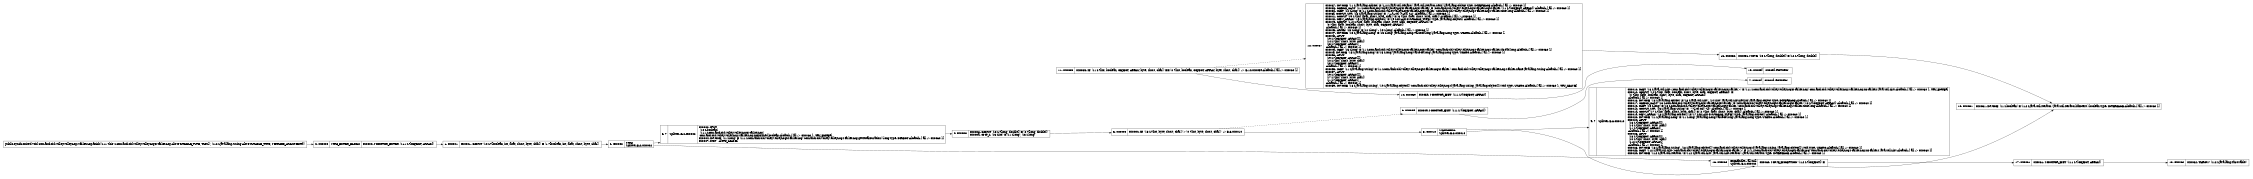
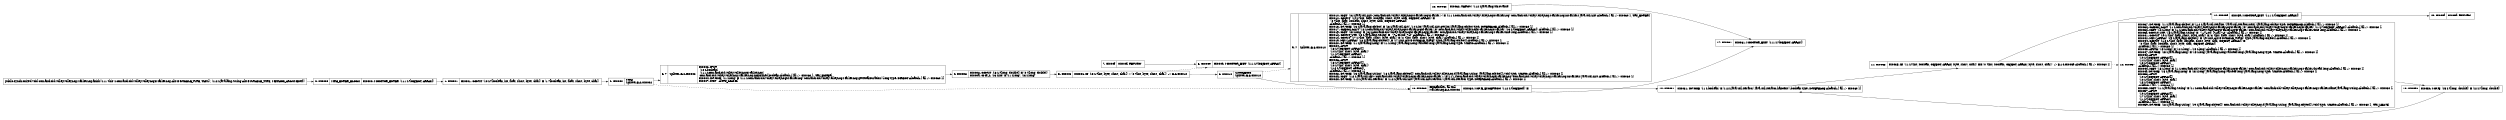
none -> (1874, 77)
(1596, 84) -> (1170, 64)
(1527, 129) -> (1276, 70)
(1181, 152) -> (1031, 89)
(2135, 163) -> (1632, 9)
(1743, 164) -> (1445, 90)
